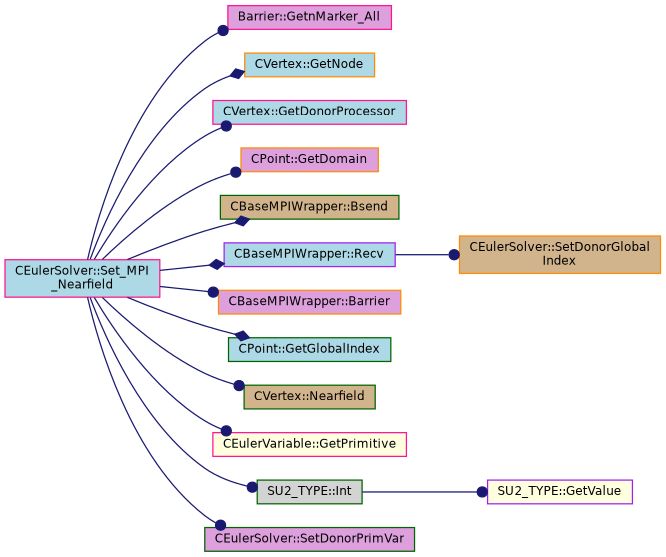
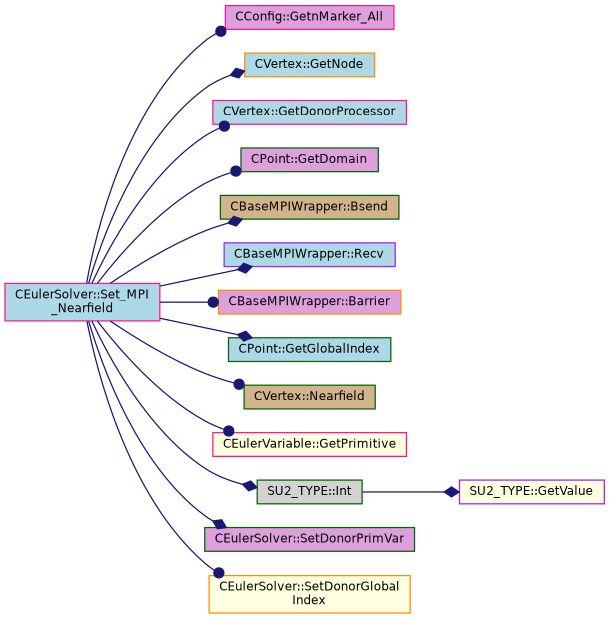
(310, 17) -> (310, 17)
(310, 160) -> (310, 160)
(422, 255) -> (130, 457)
(560, 255) -> (310, 594)
(149, 410) -> (152, 418)
(132, 422) -> (135, 431)
(420, 492) -> (403, 492)
